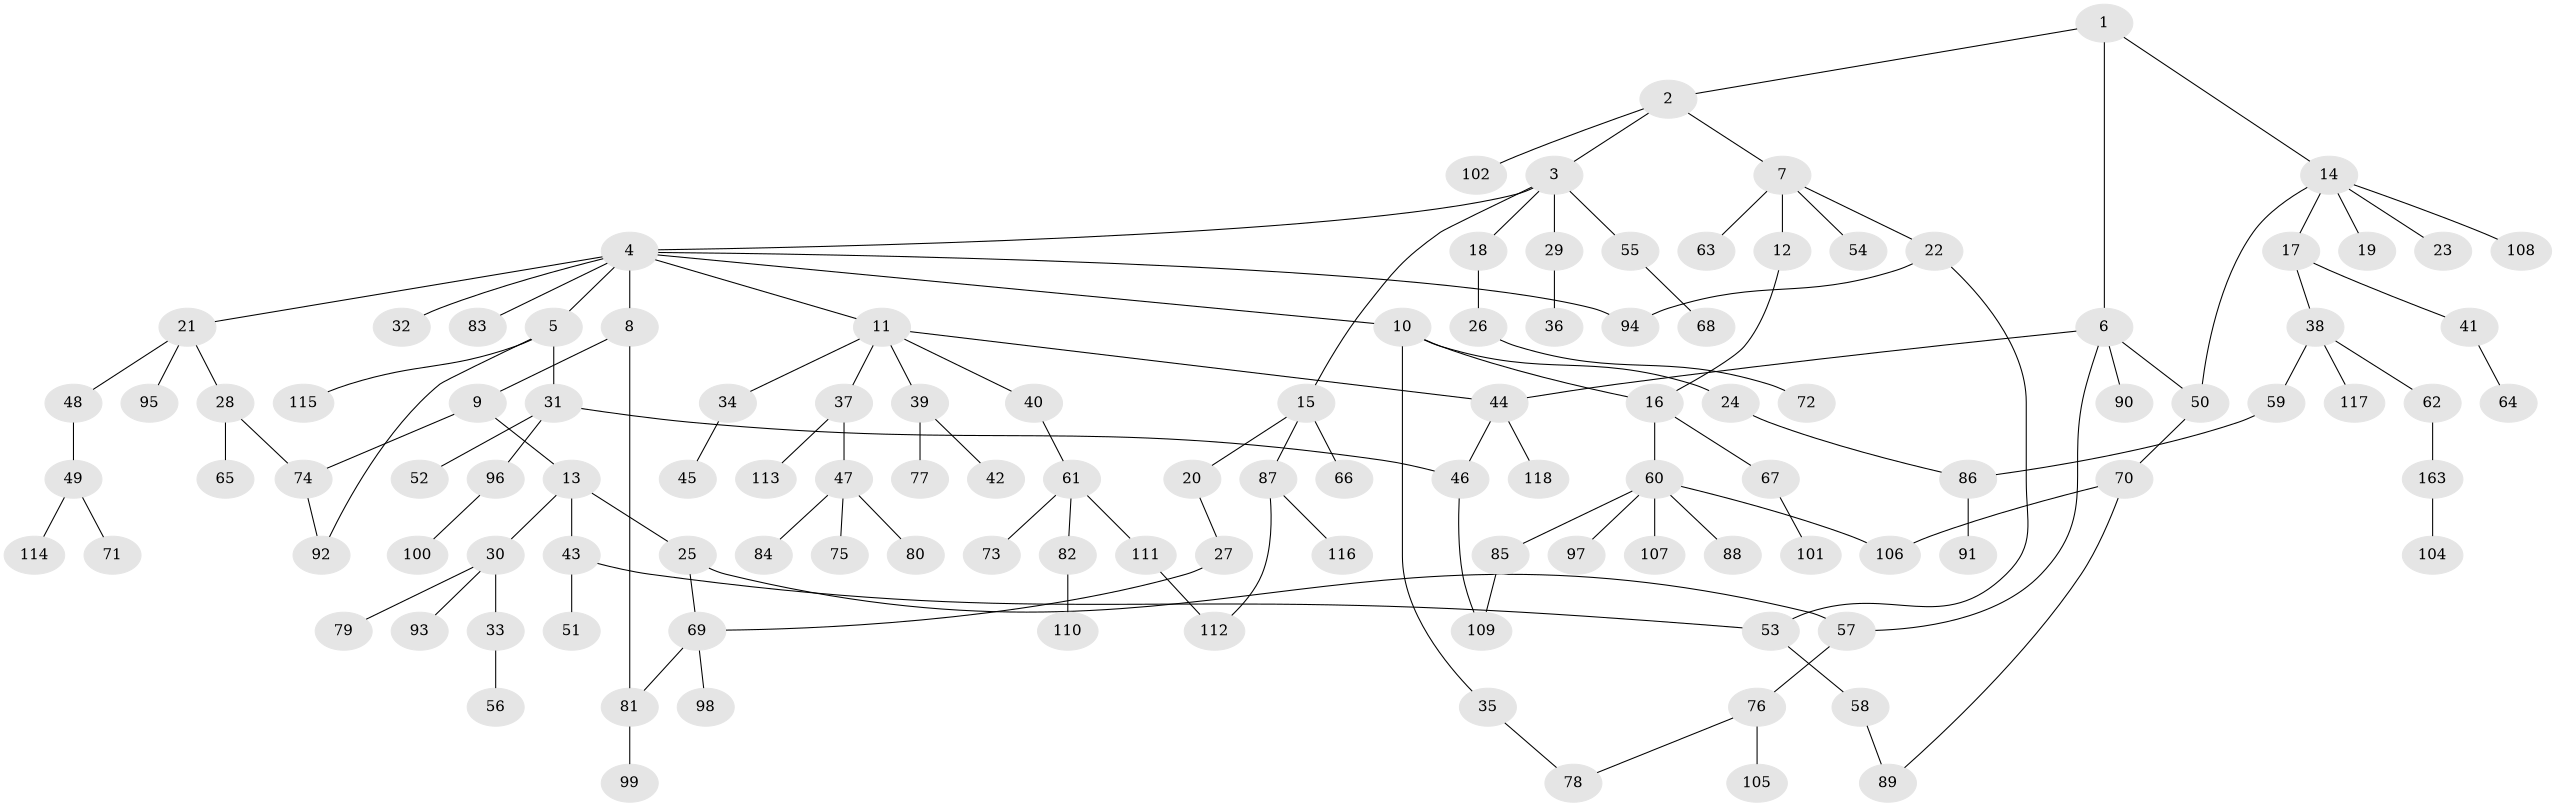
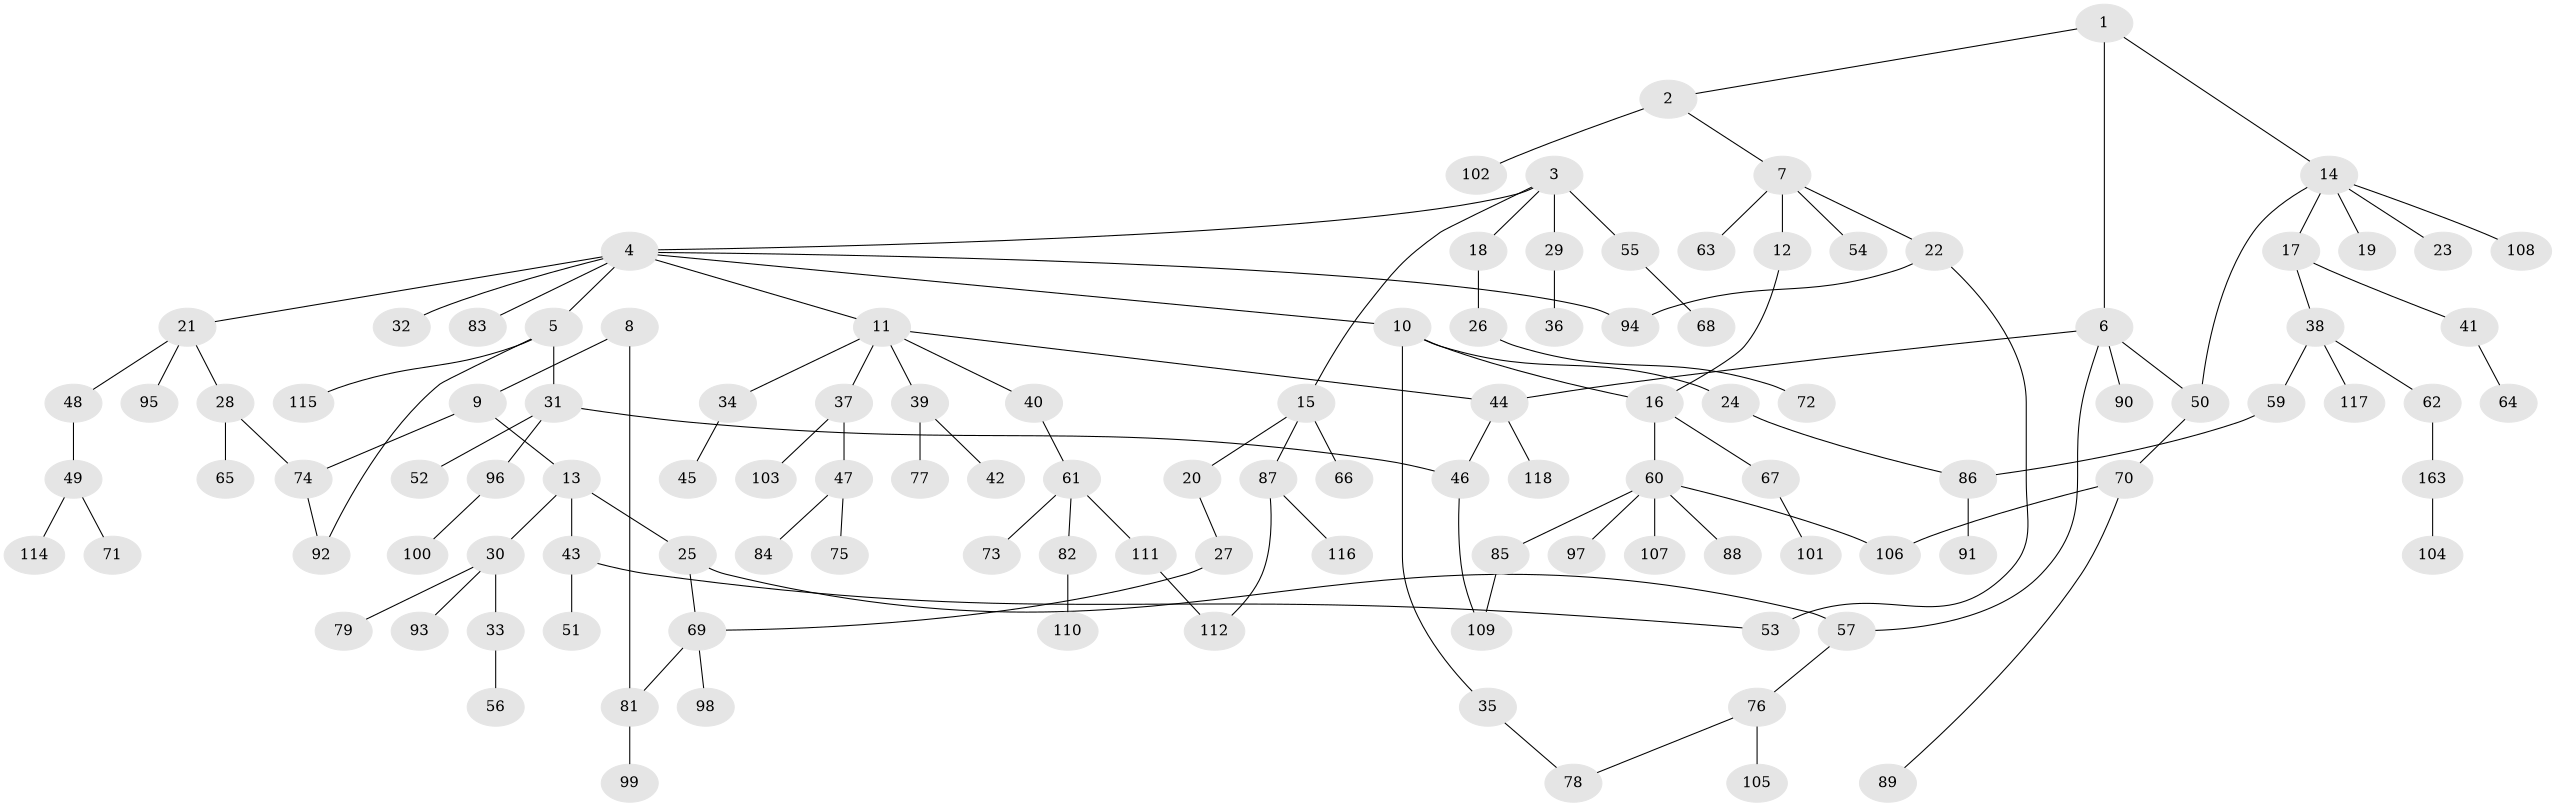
(1611, 137) -> none
(630, 289) -> none
(766, 479) -> (766, 479)
(916, 555) -> none
(1861, 707) -> none
